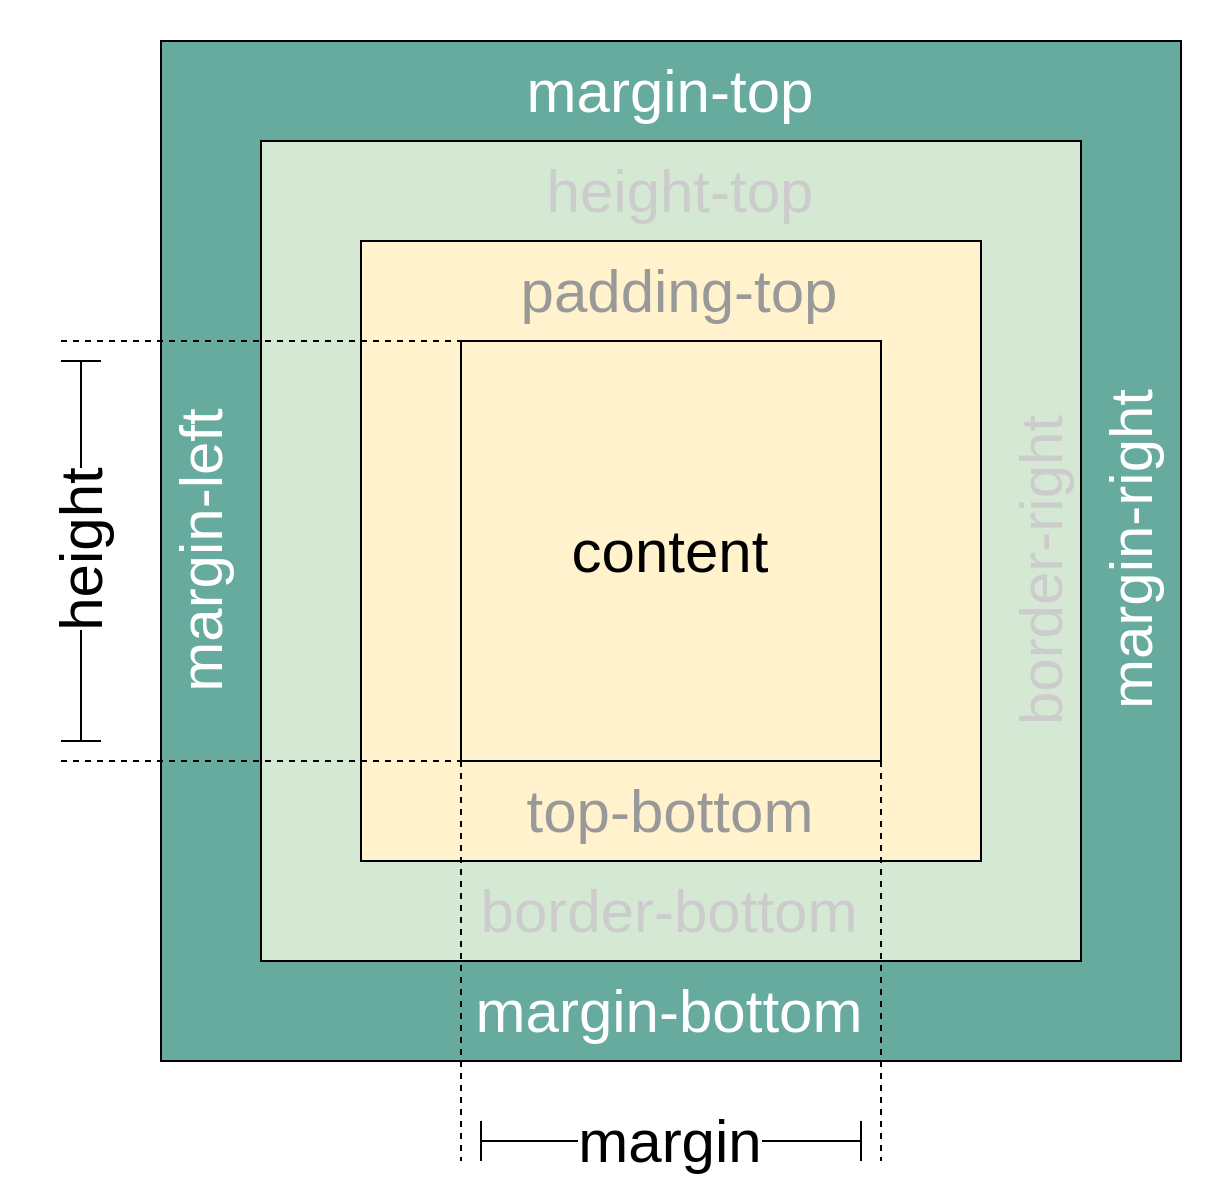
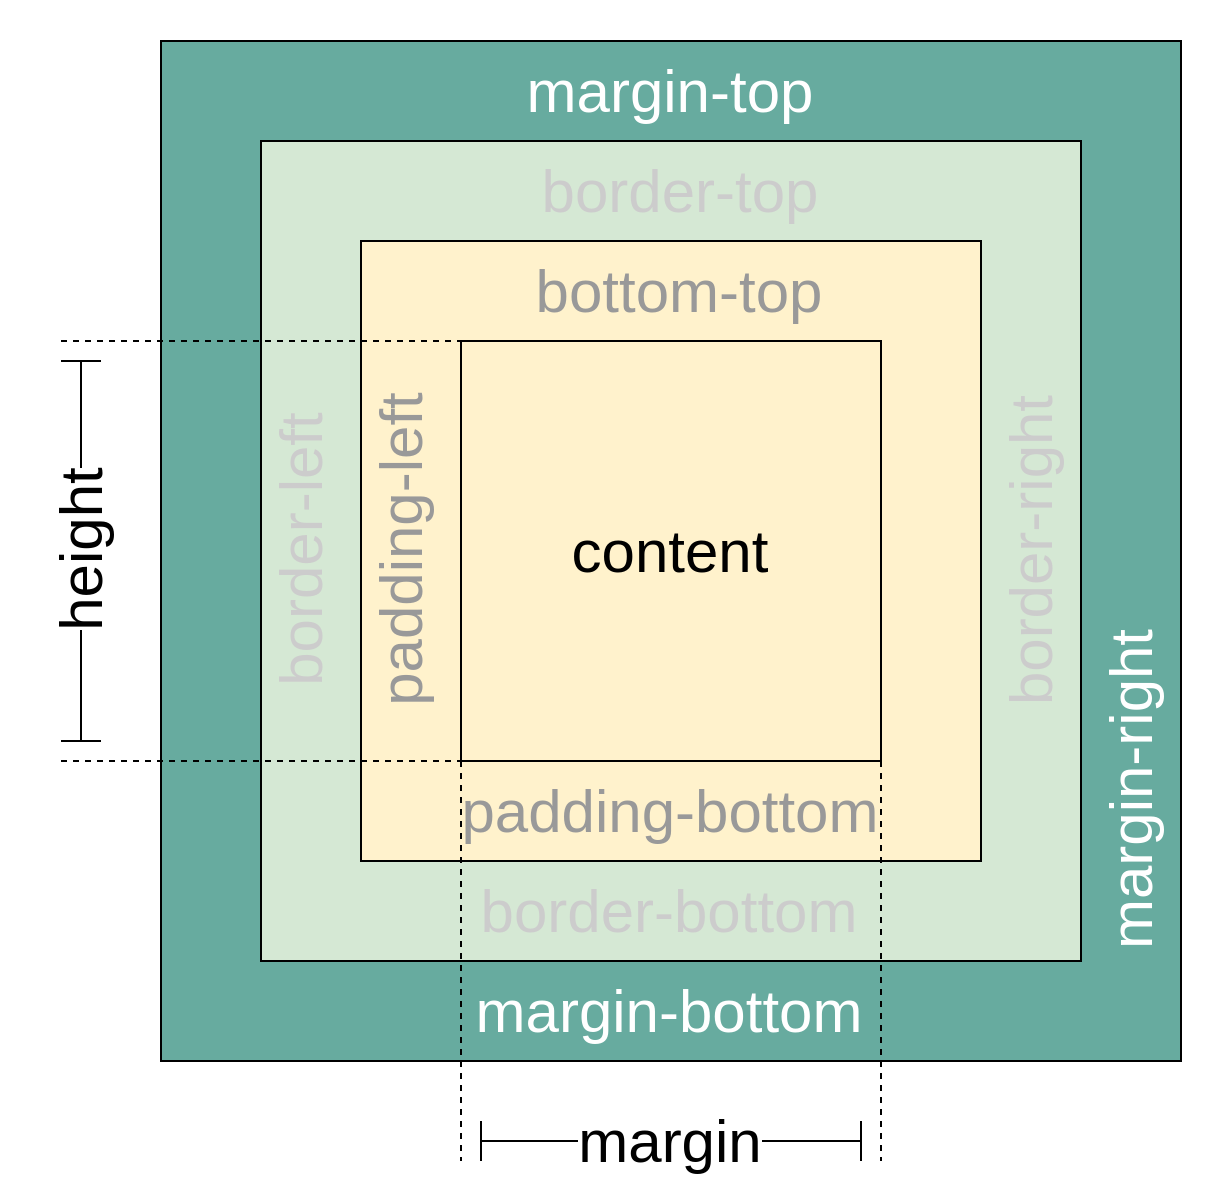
(681, 191) -> (681, 191)
(680, 291) -> (680, 291)
(201, 551) -> none
none -> (301, 551)
none -> (401, 551)
(1131, 551) -> (1131, 791)
(1041, 571) -> (1031, 551)
(671, 811) -> (671, 811)
